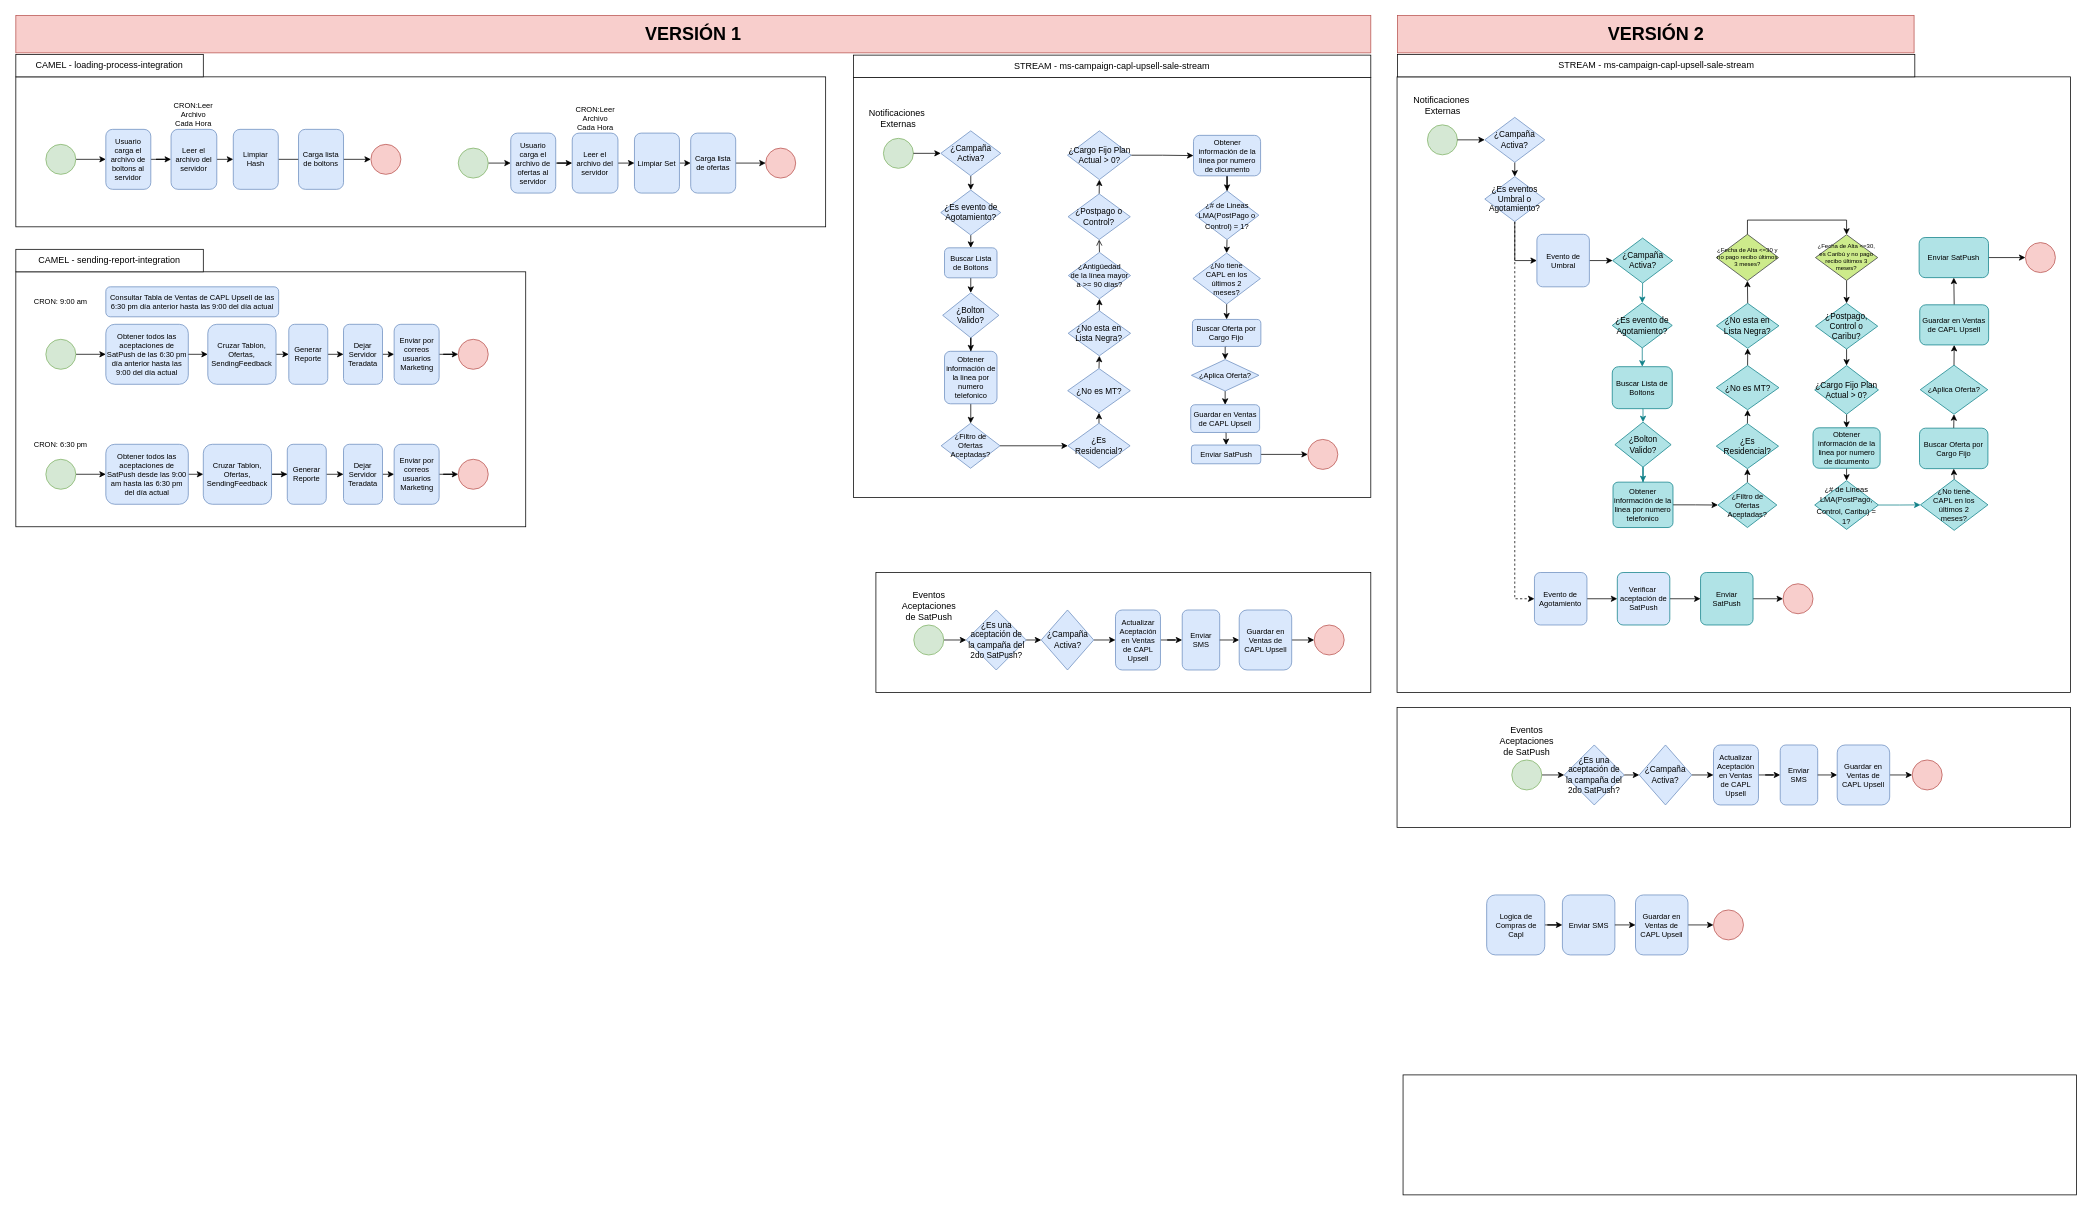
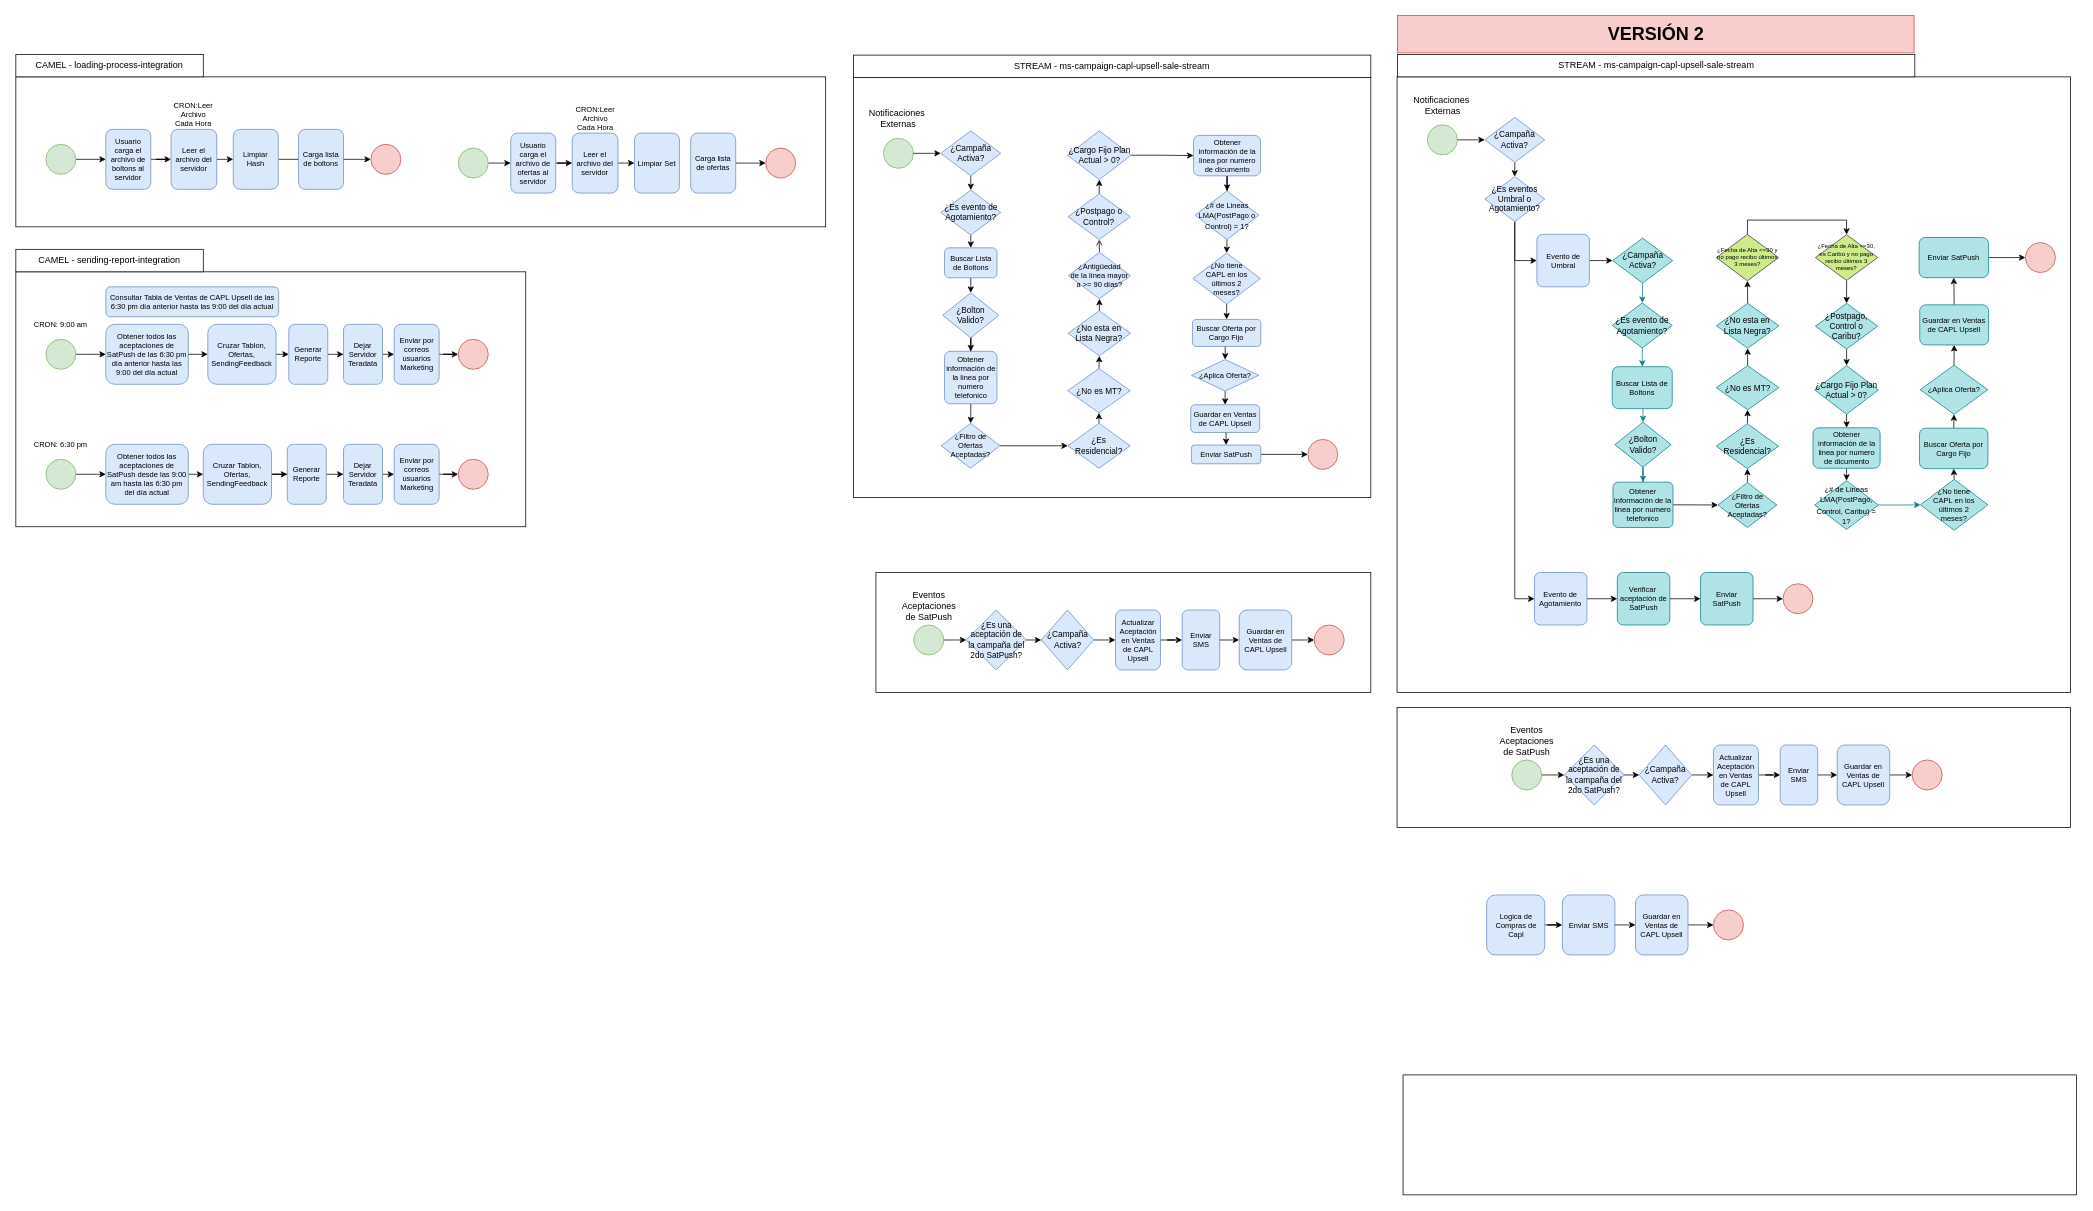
(693, 34) -> none
(683, 163) -> none
(60, 302) -> (60, 324)
(1515, 437) -> (1515, 437)
(1643, 599) -> (1643, 599)
